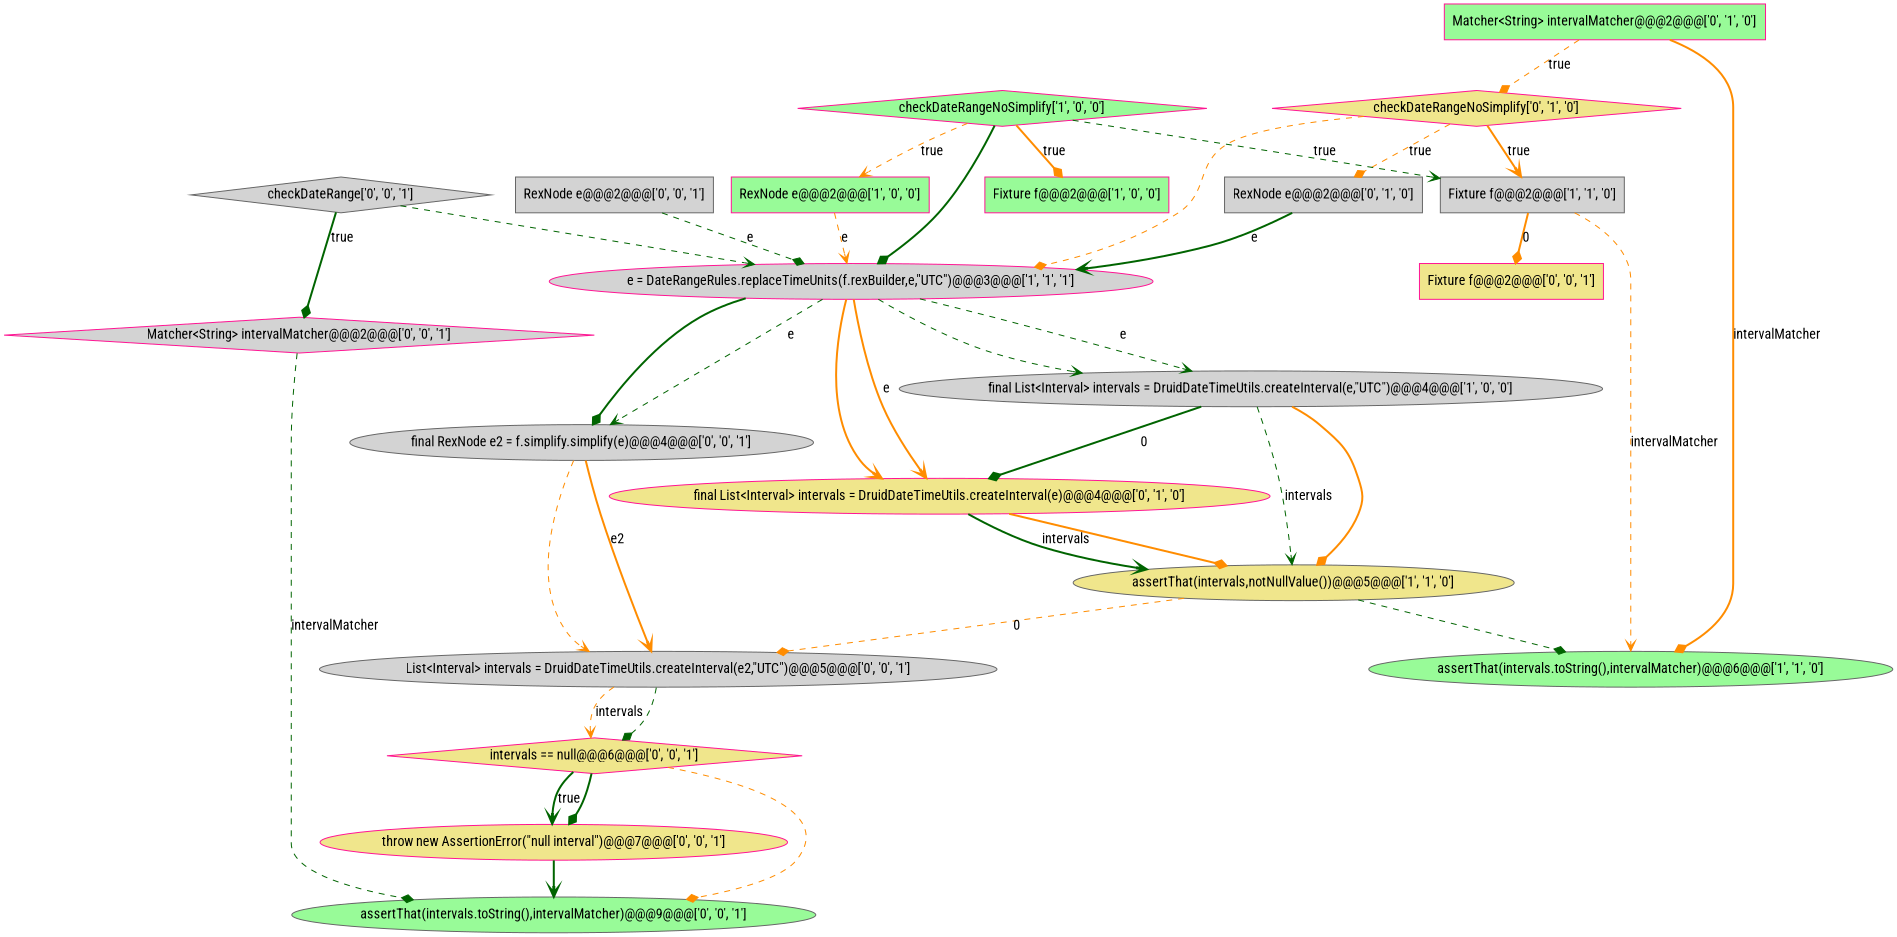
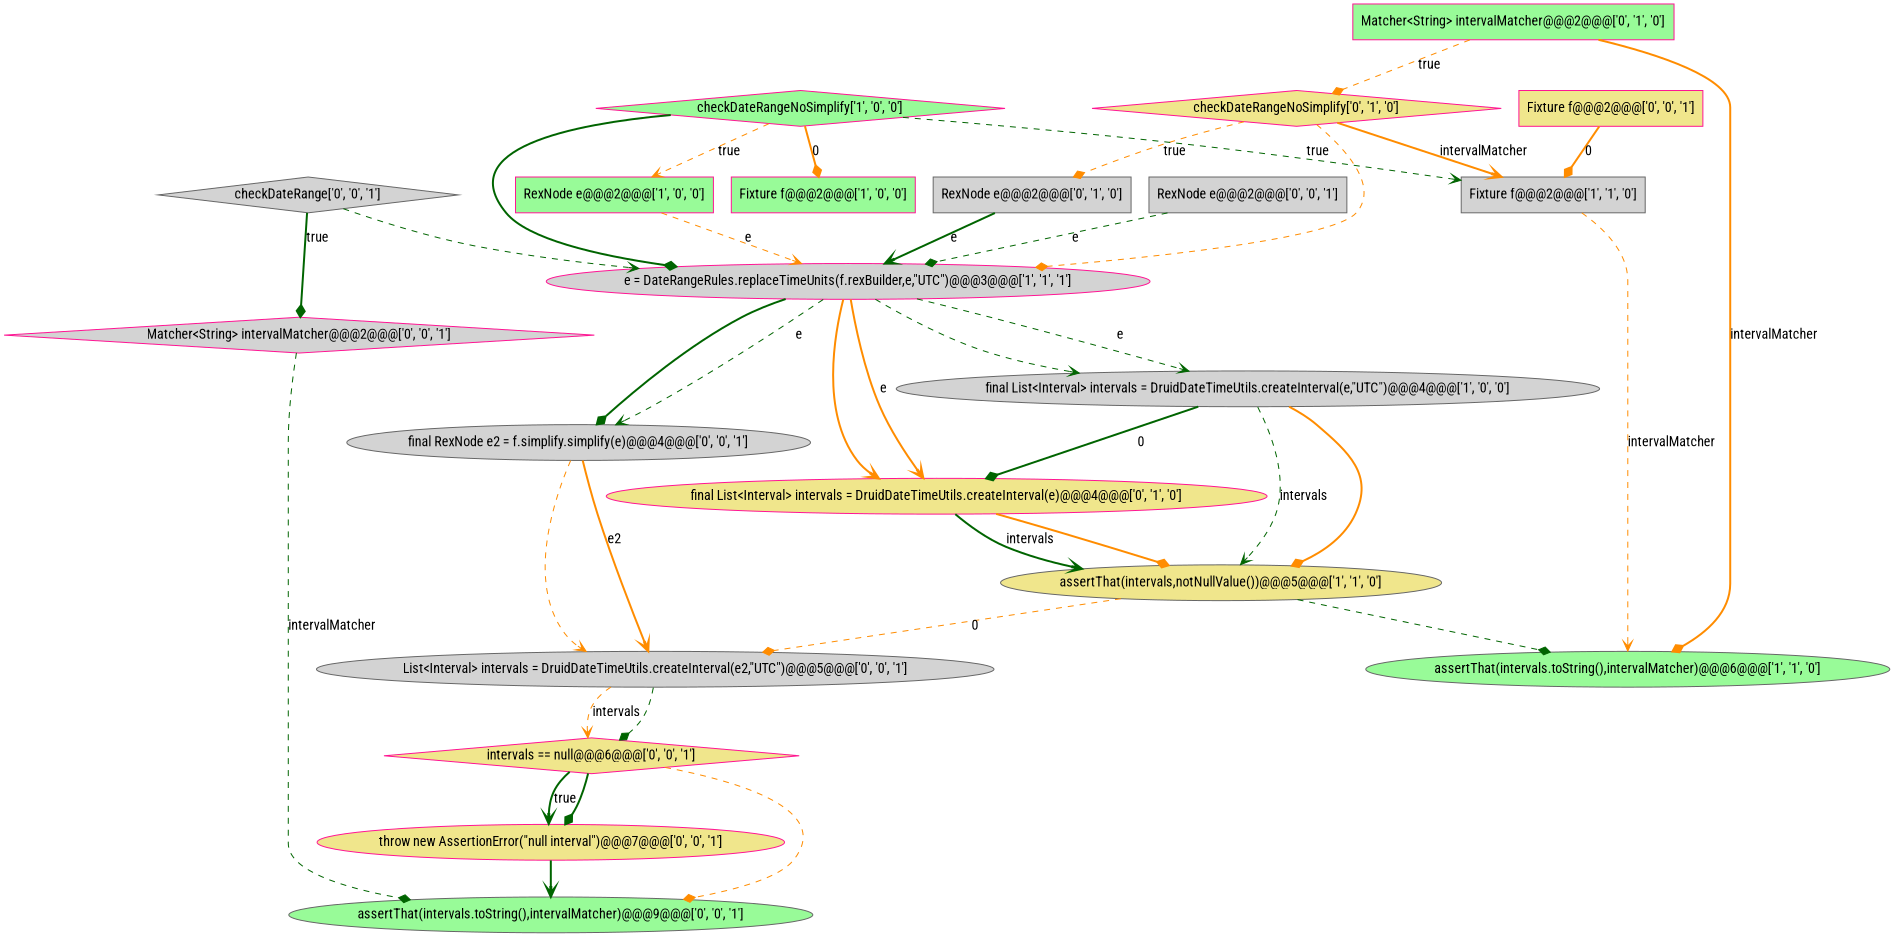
(1055, 152) -> (816, 152)
(1519, 152) -> (1484, 152)
(1523, 232) -> (1585, 147)
